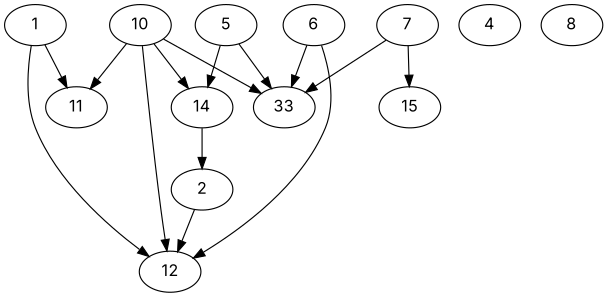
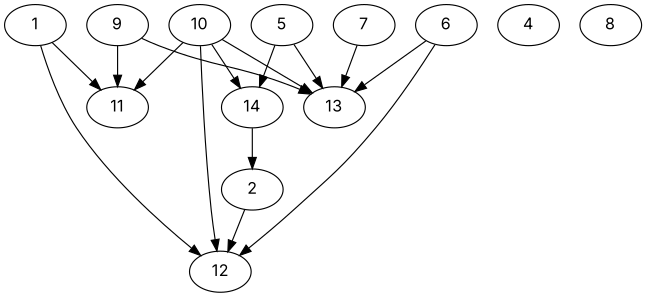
none -> (118, 25)
(284, 107) -> (335, 107)
(410, 107) -> none
